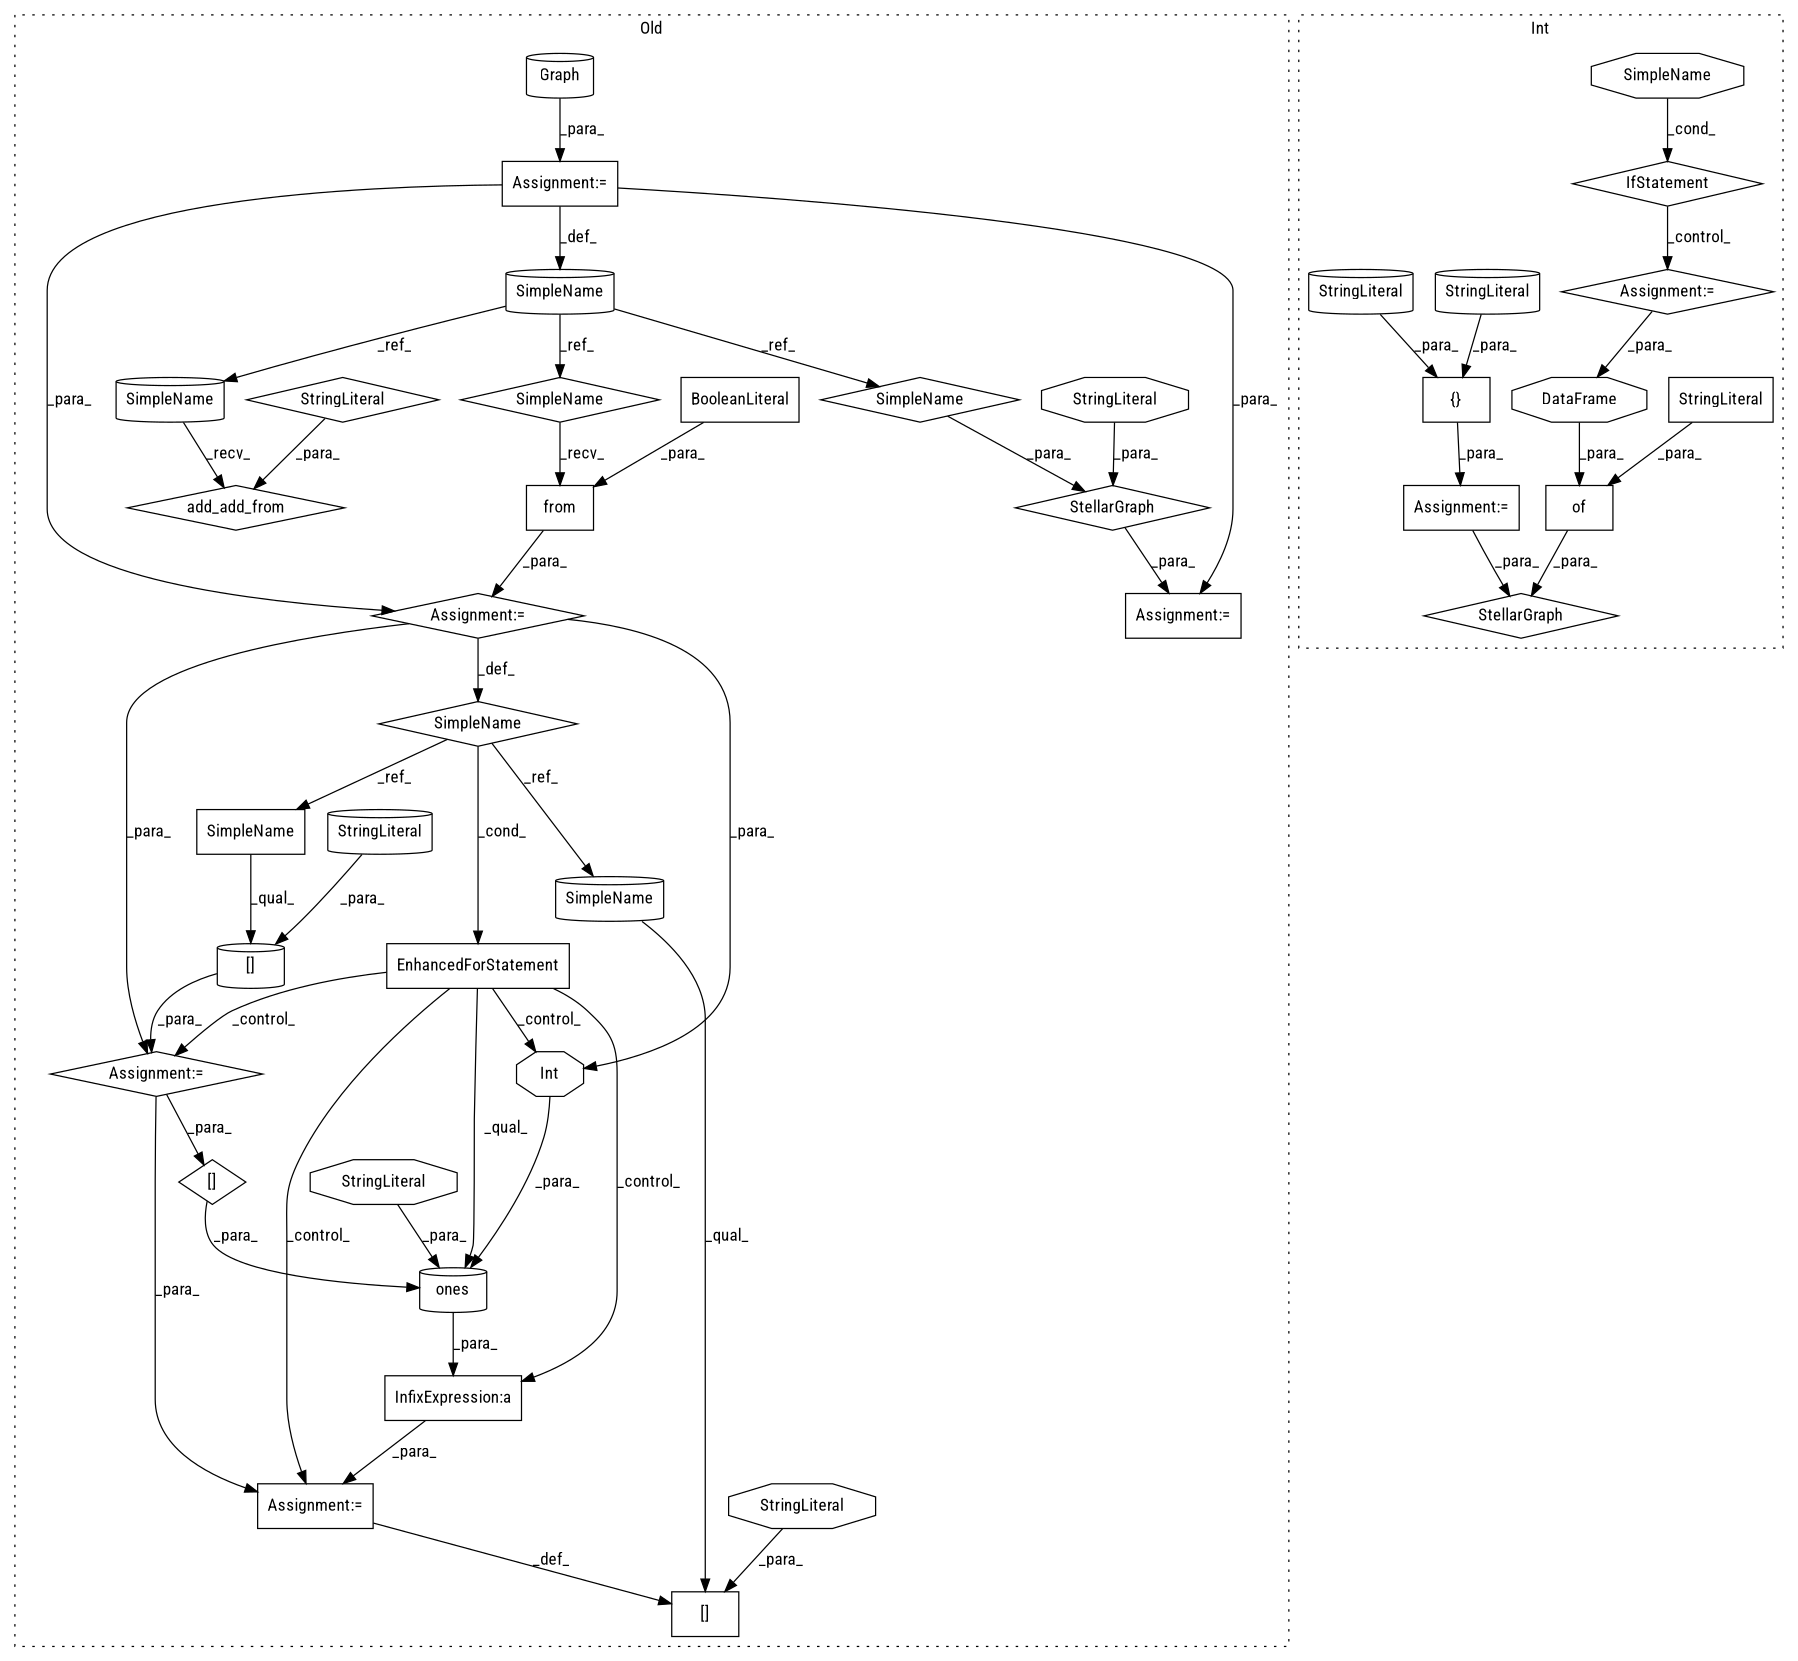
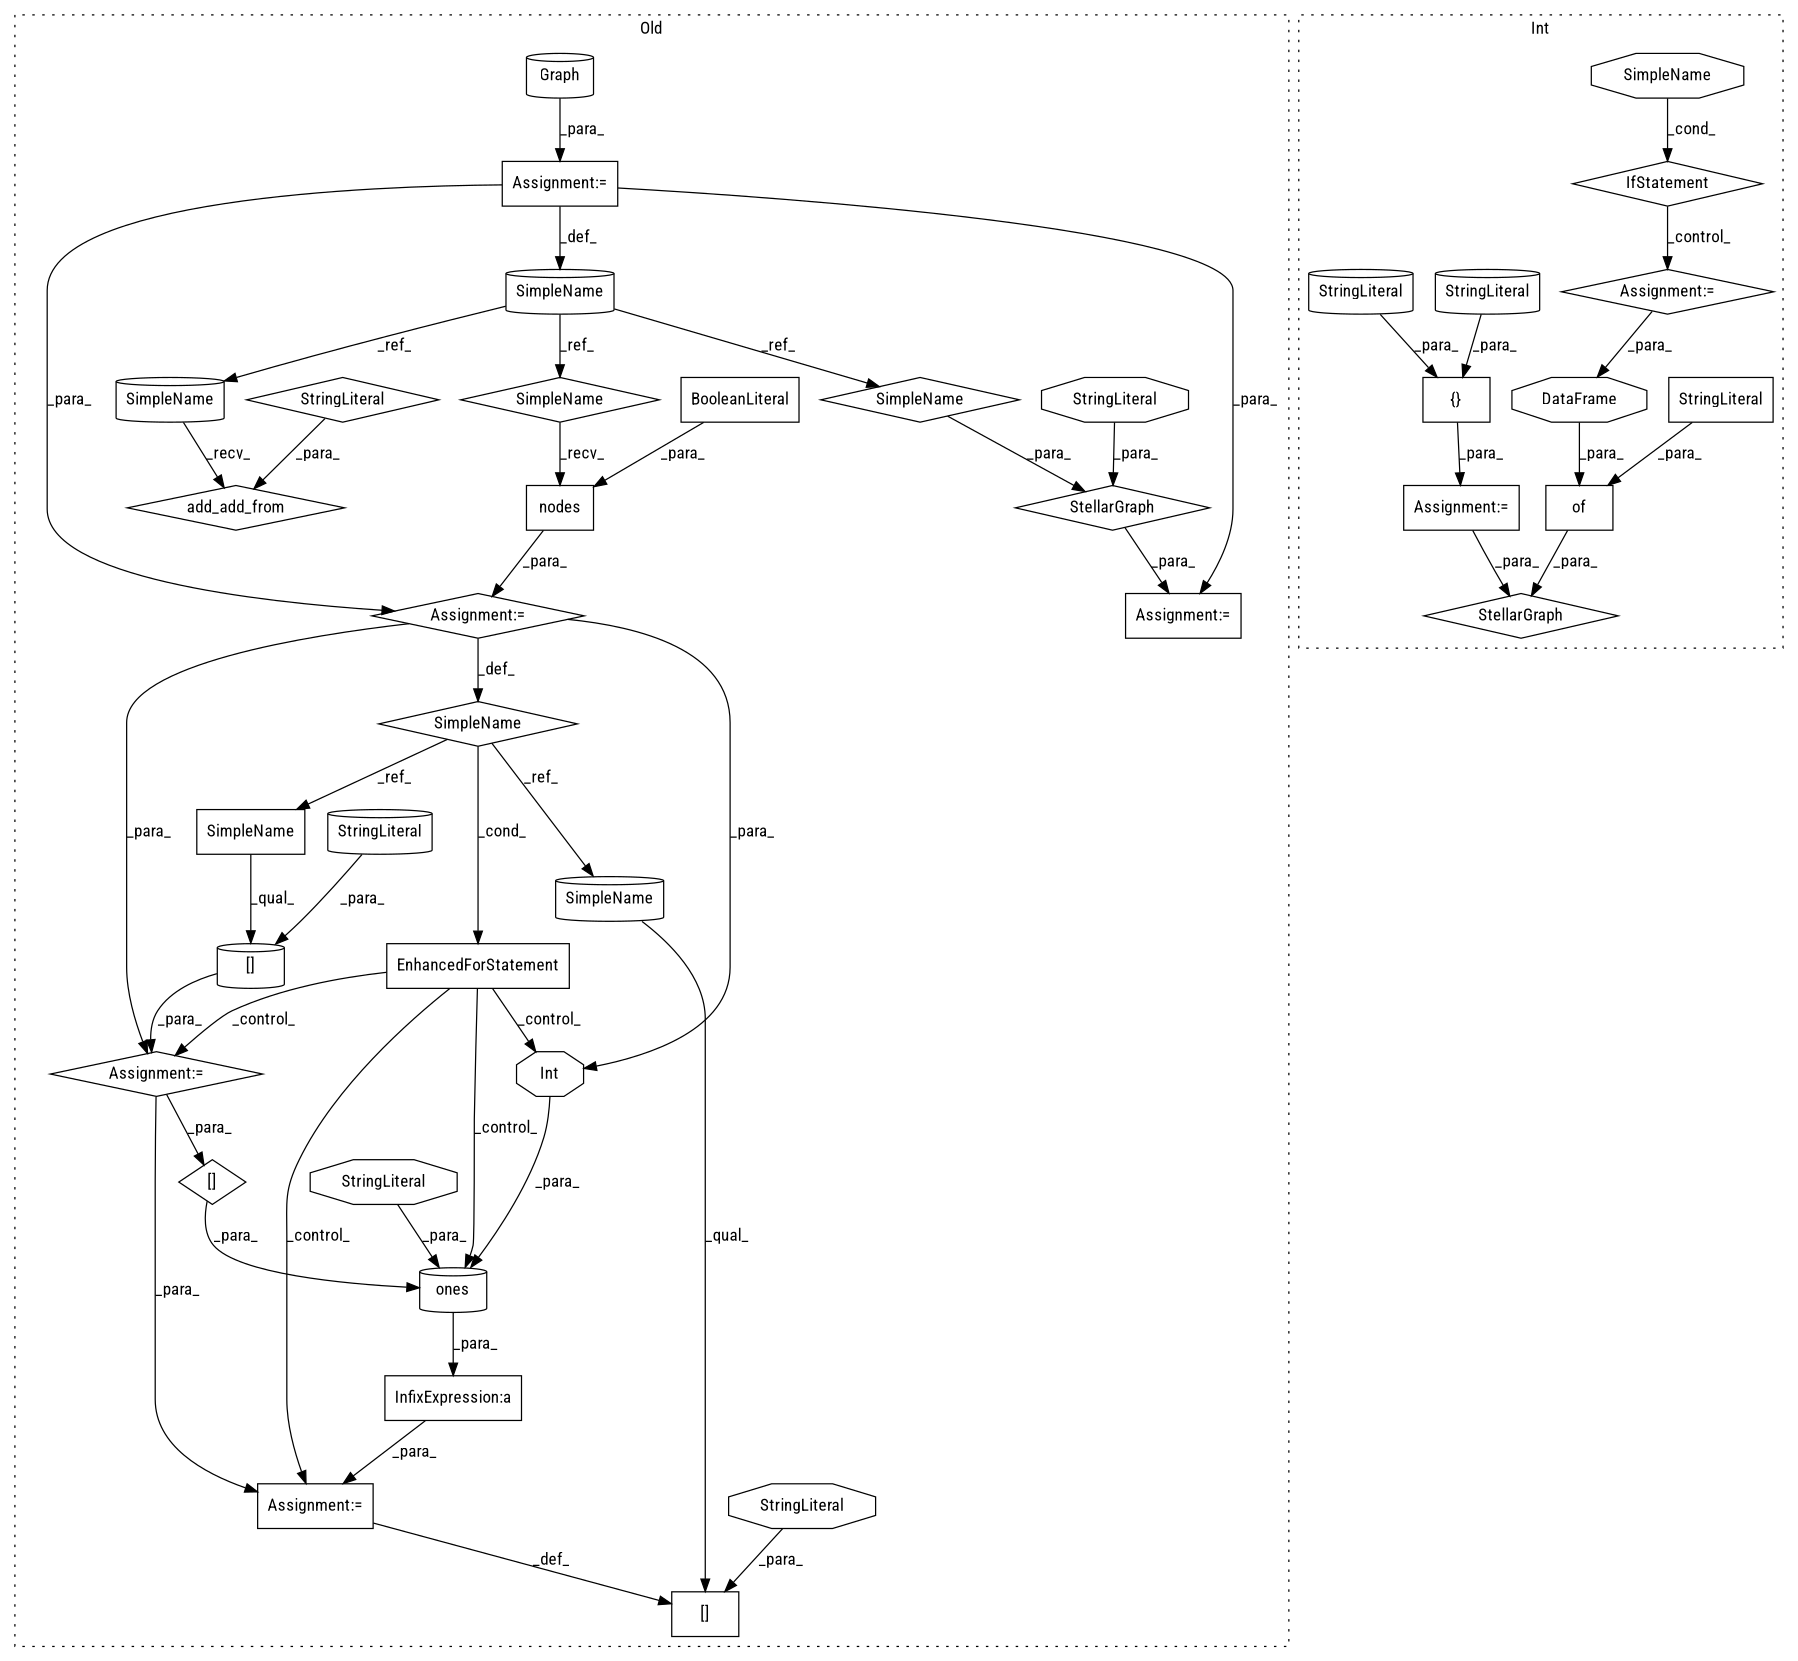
(560, 508) -> (560, 508)
(507, 1128) -> (507, 1128)
(617, 1190) -> none
